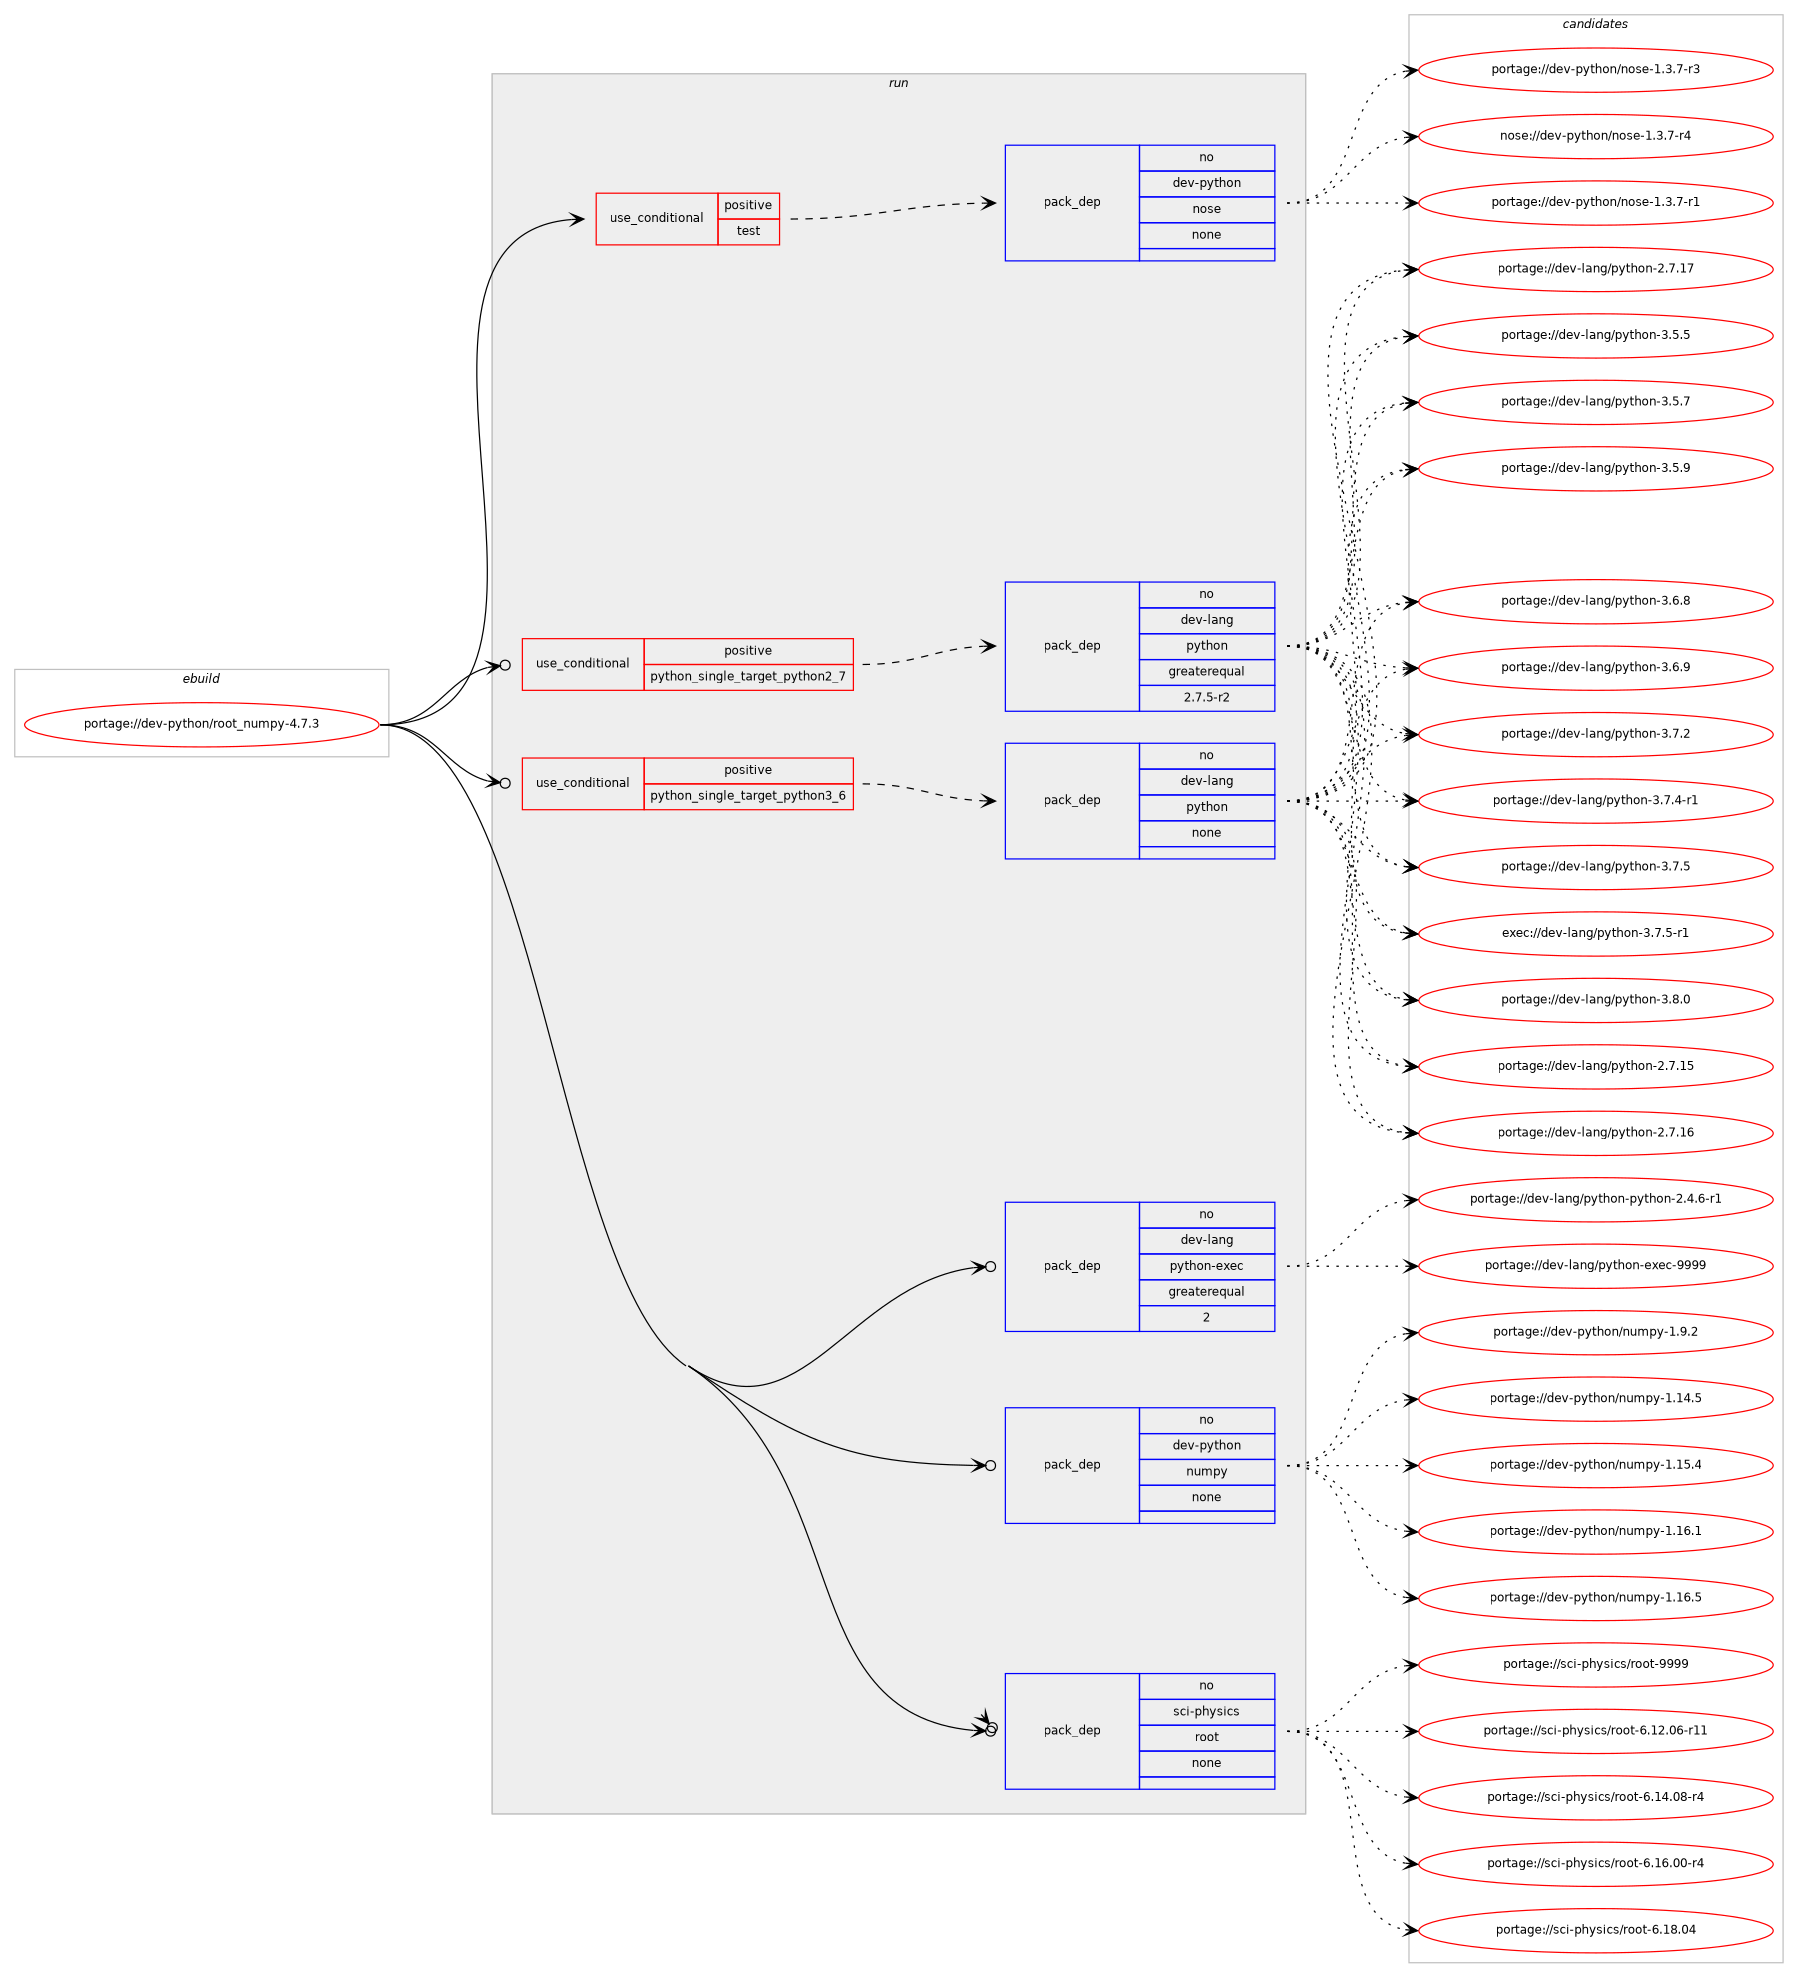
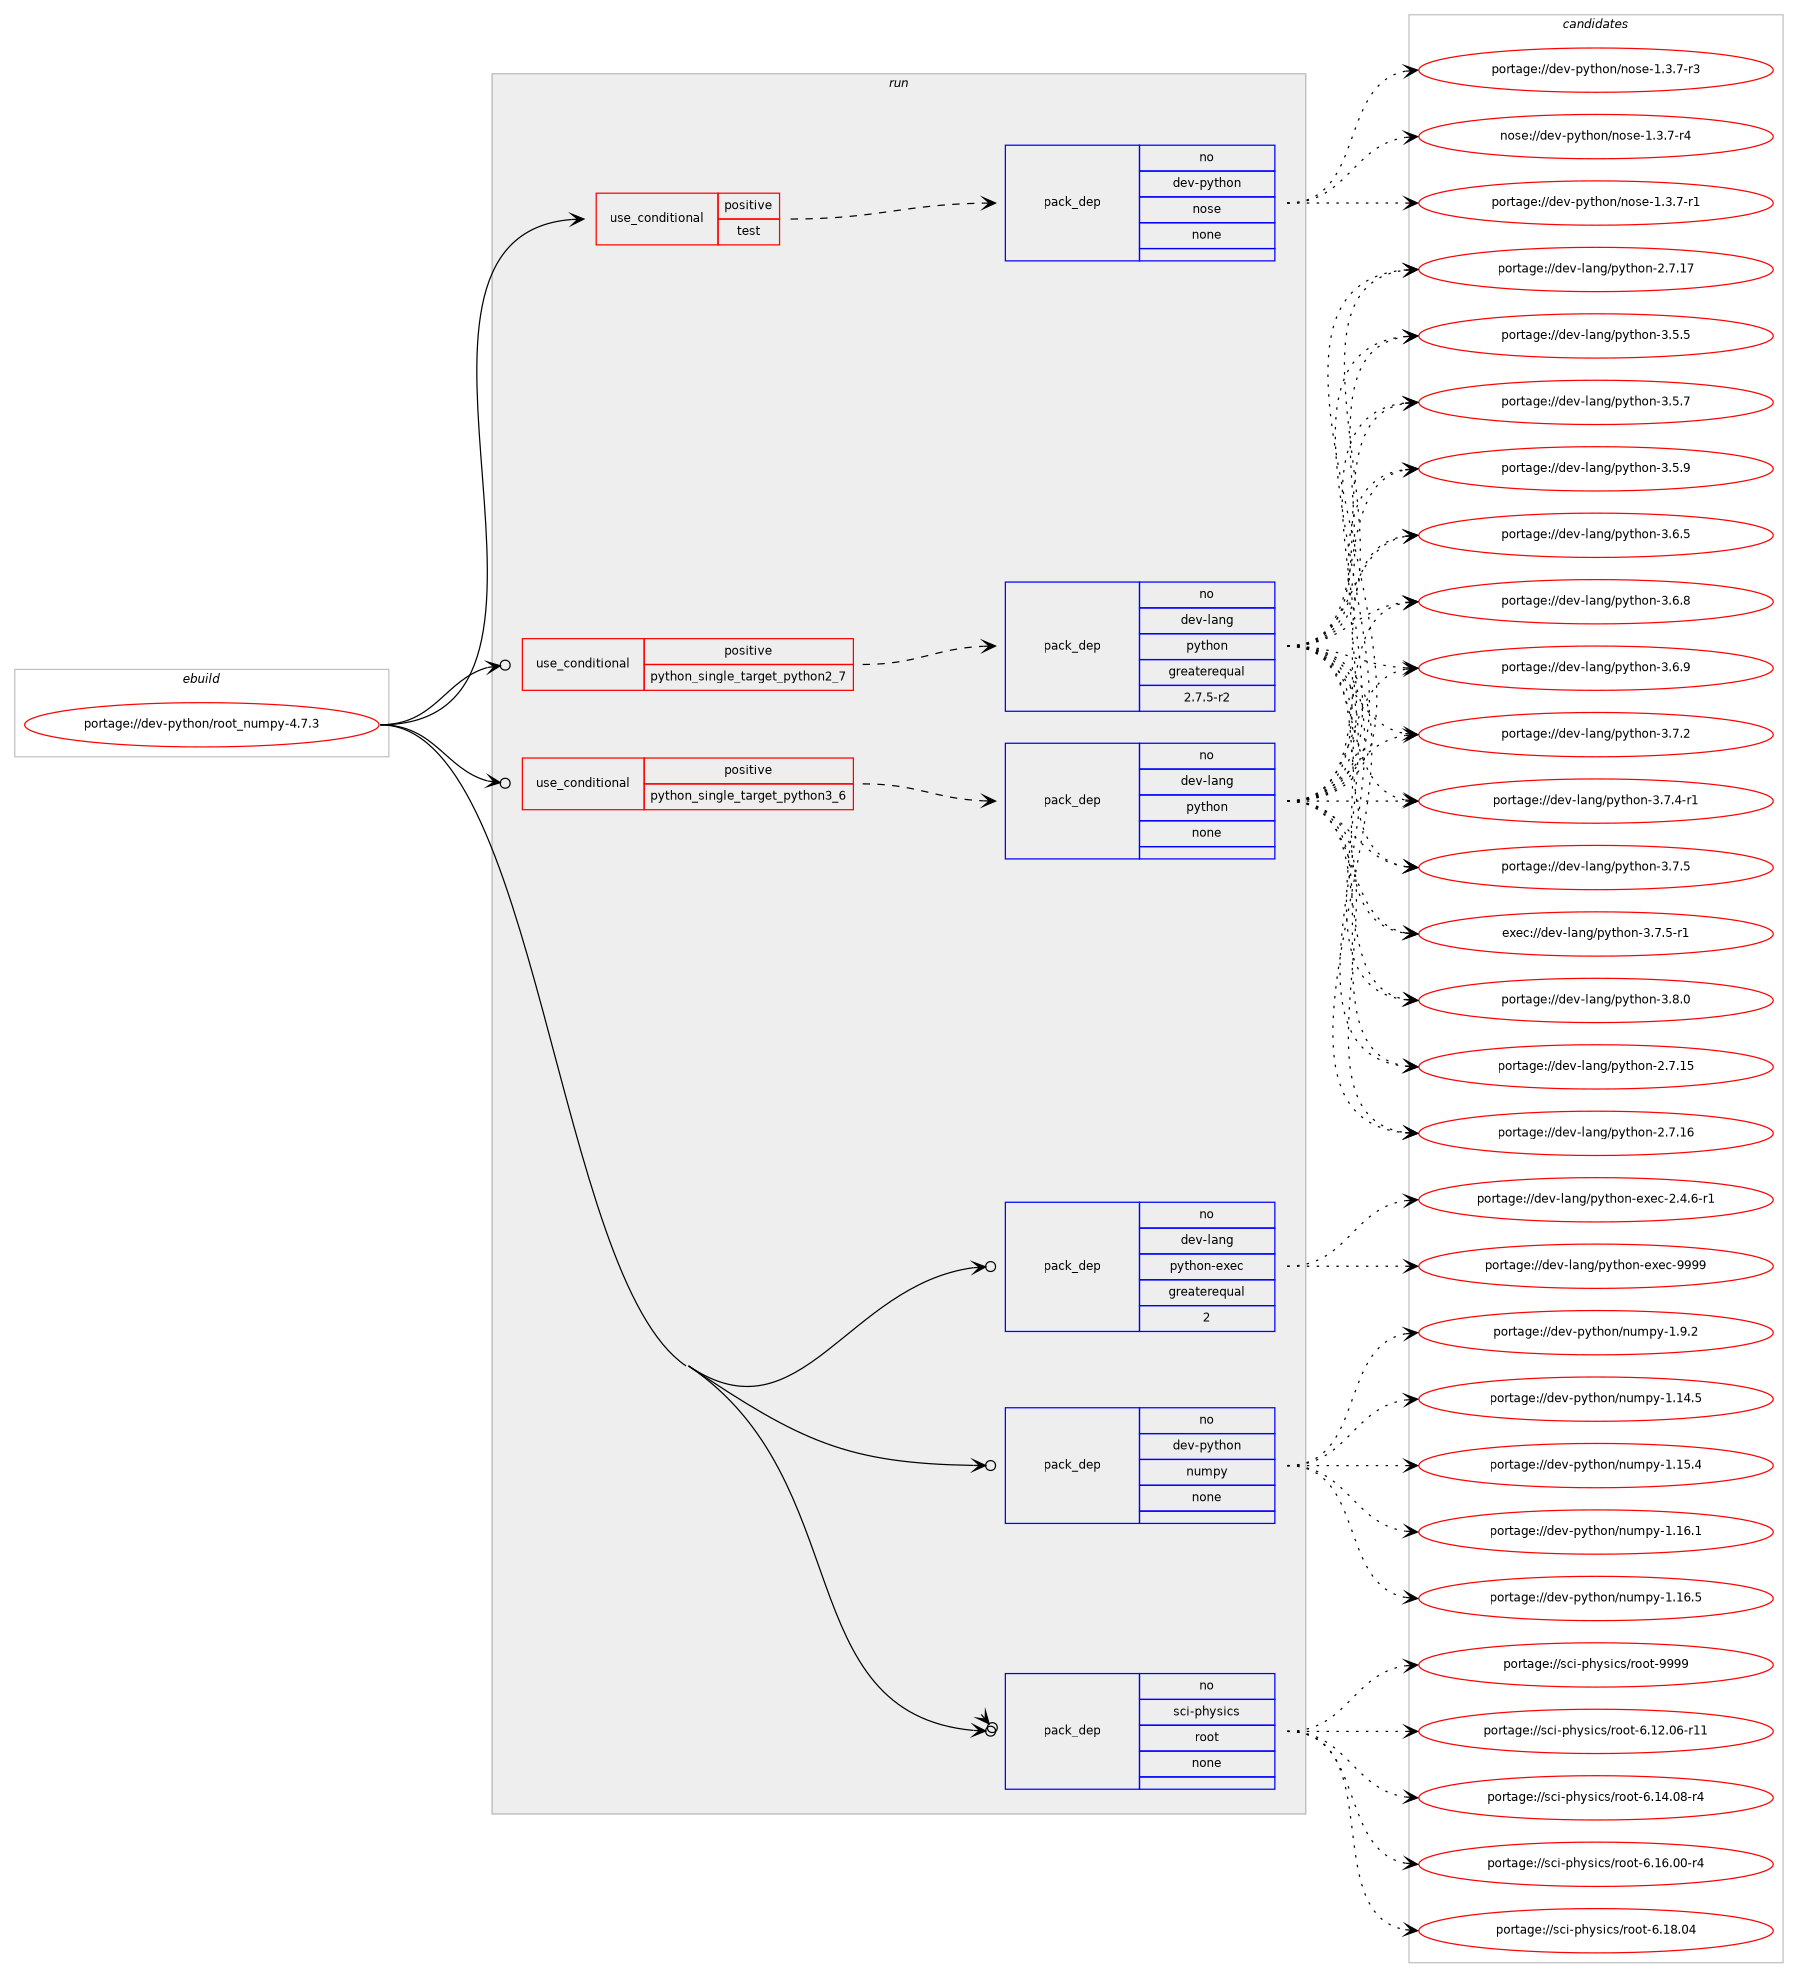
none -> (1596, 535)
(1596, 1200) -> (1596, 1200)
